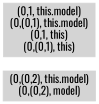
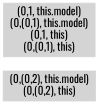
(49, 86) -> (49, 86)
